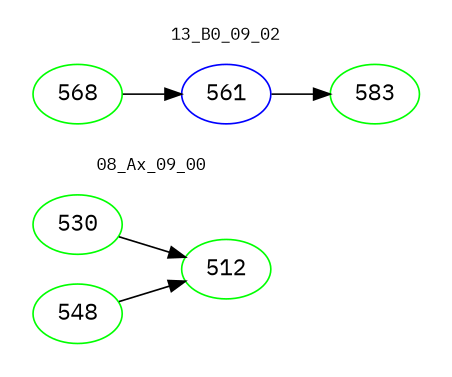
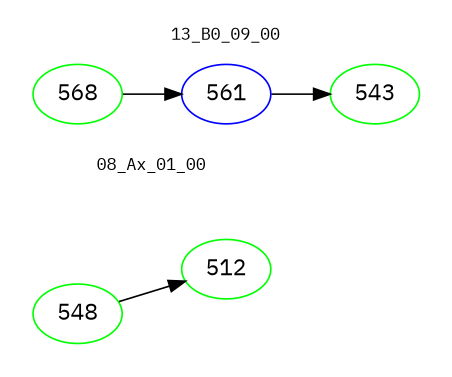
(226, 36) -> (226, 36)
(375, 94) -> (375, 94)
(152, 166) -> (152, 166)
(78, 225) -> none
